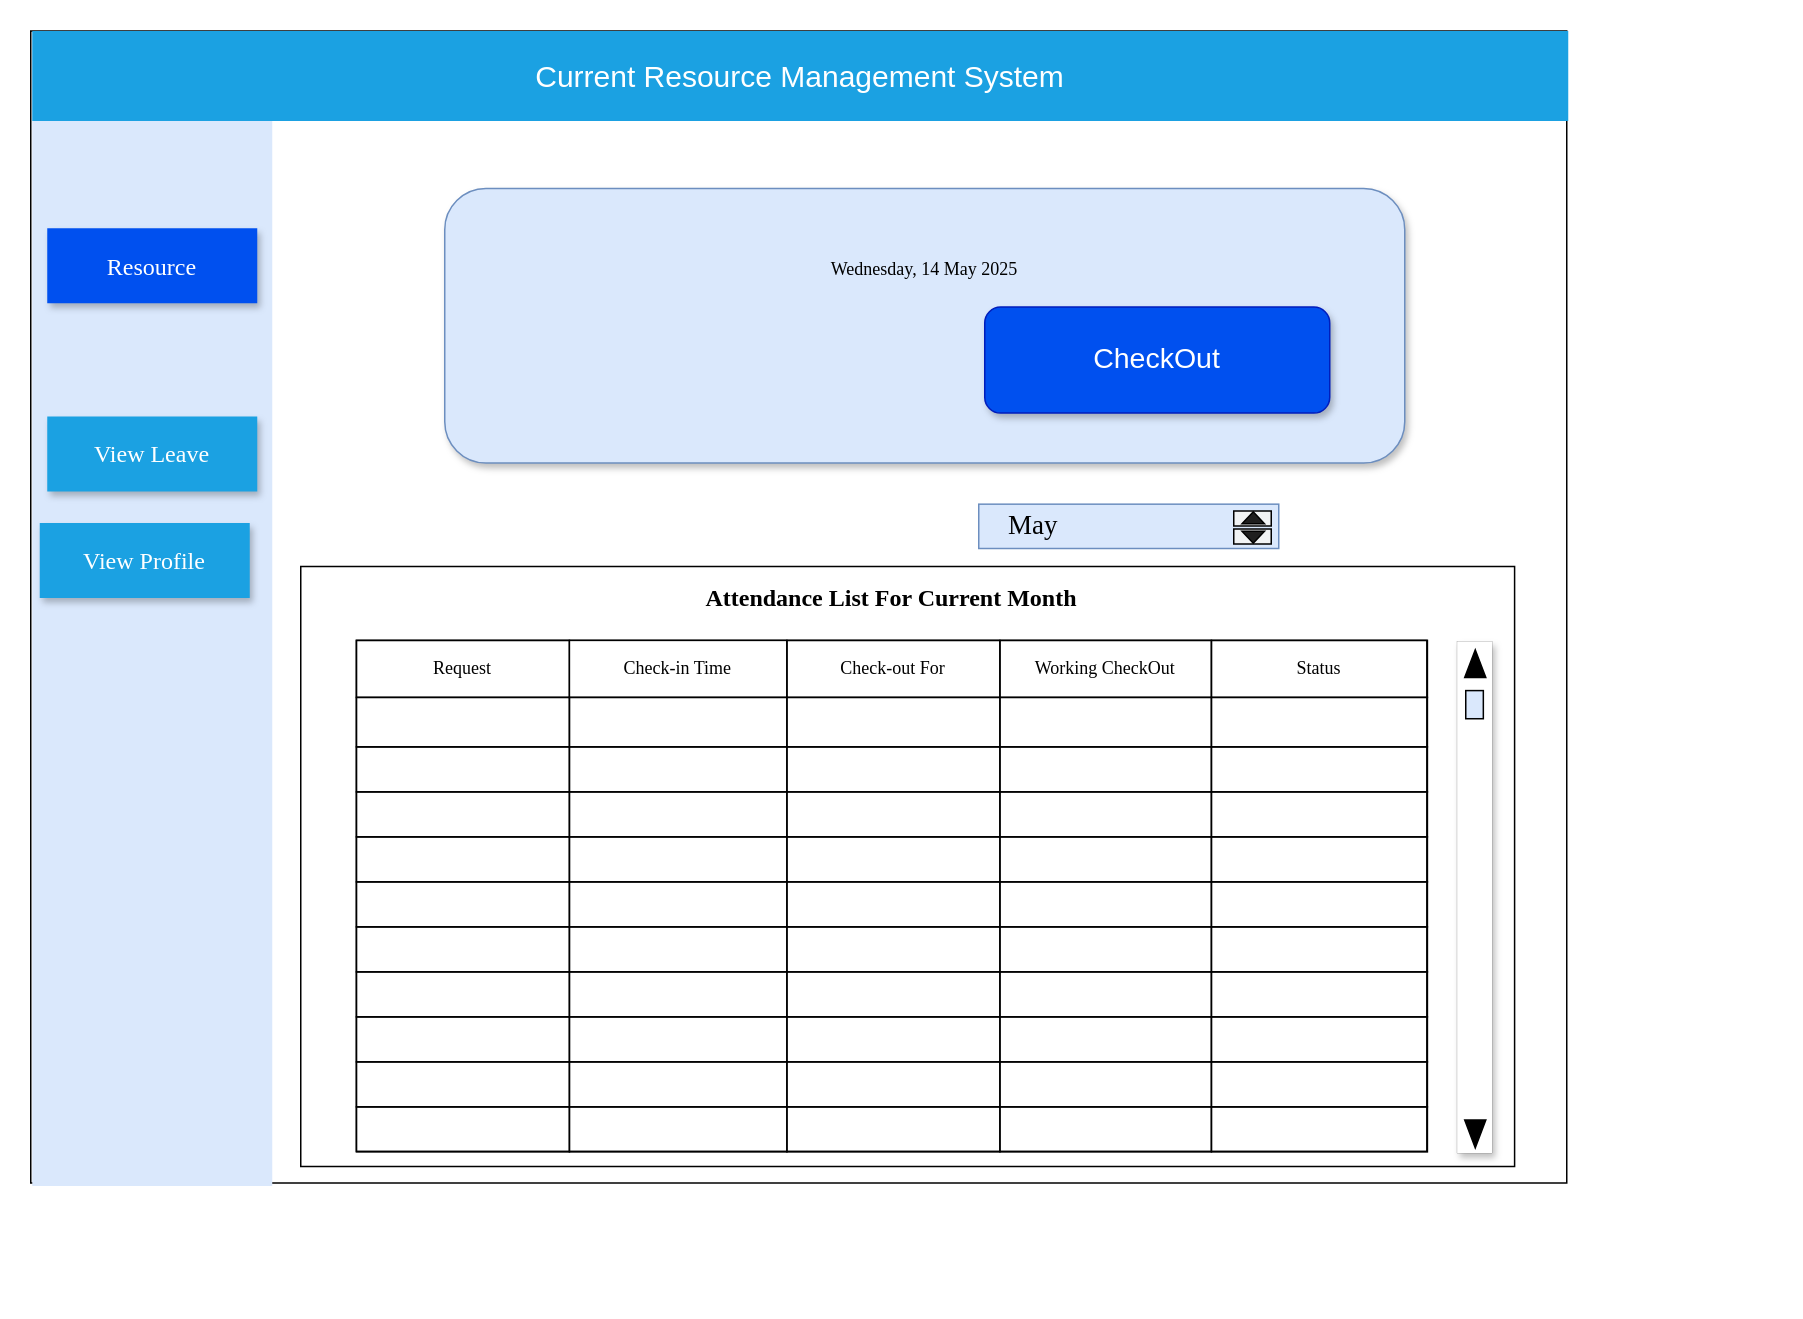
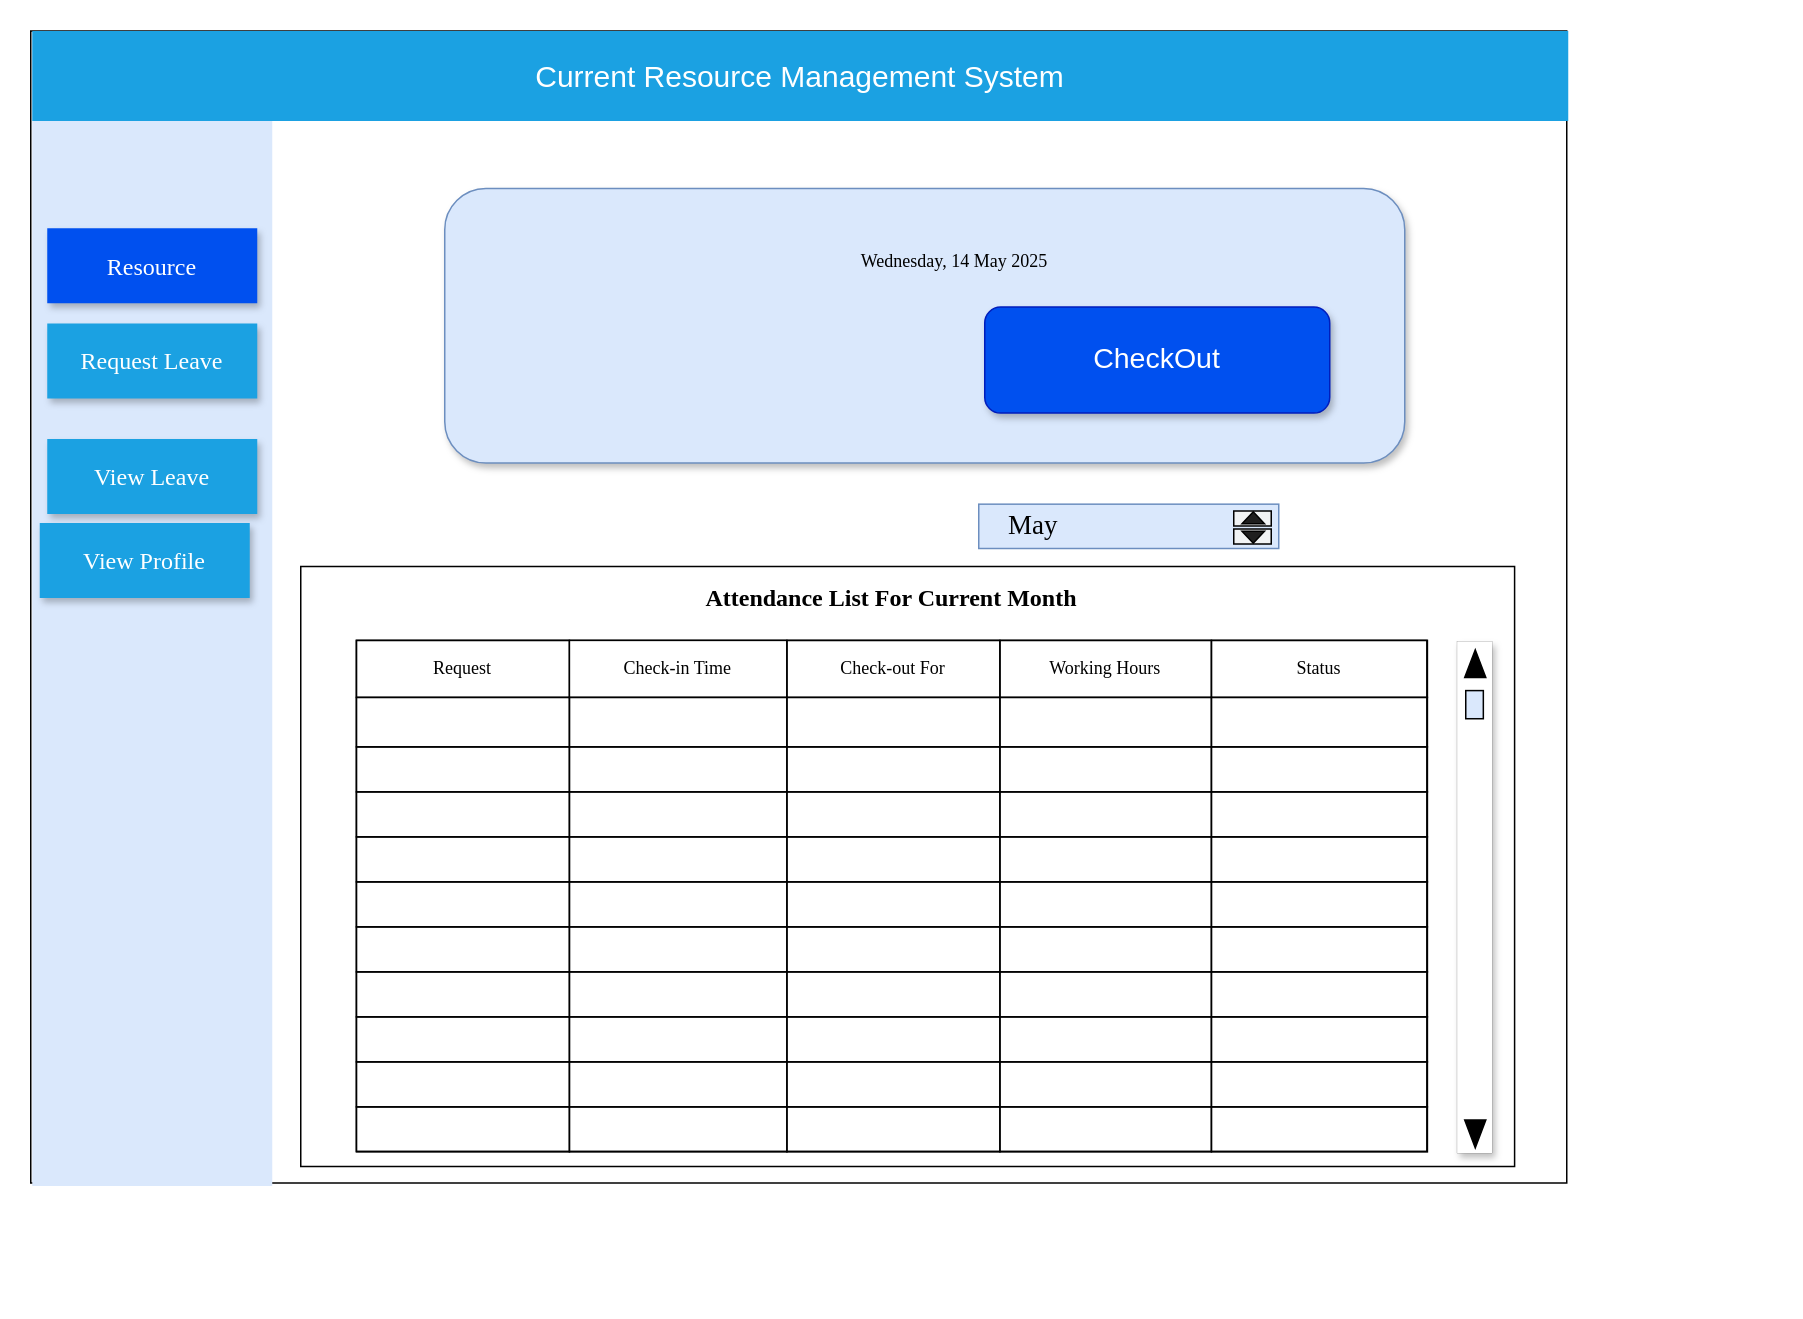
(925, 269) -> (955, 262)
none -> (152, 361)
(152, 454) -> (152, 476)
(1106, 668) -> (1106, 668)
